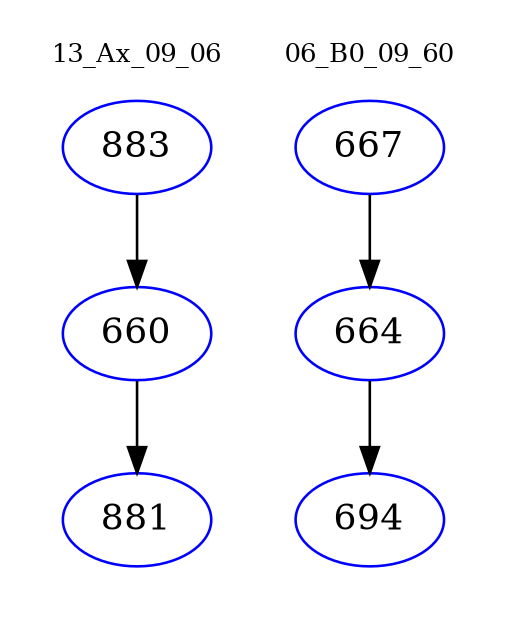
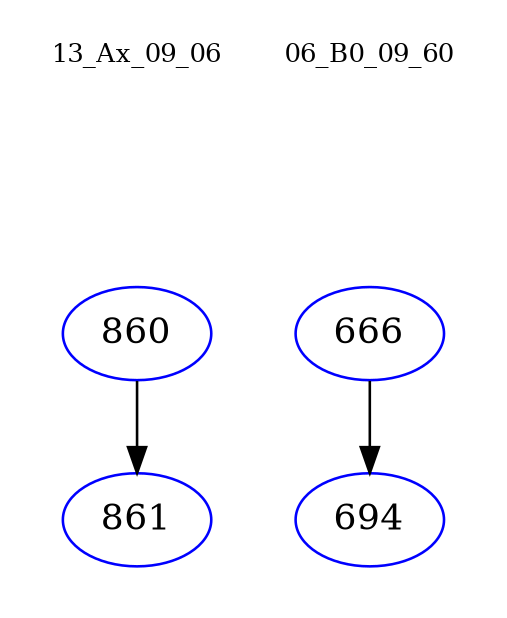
(137, 147) -> none
(370, 147) -> none
(137, 334) -> (137, 334)
(370, 334) -> (370, 334)
(137, 520) -> (137, 520)
